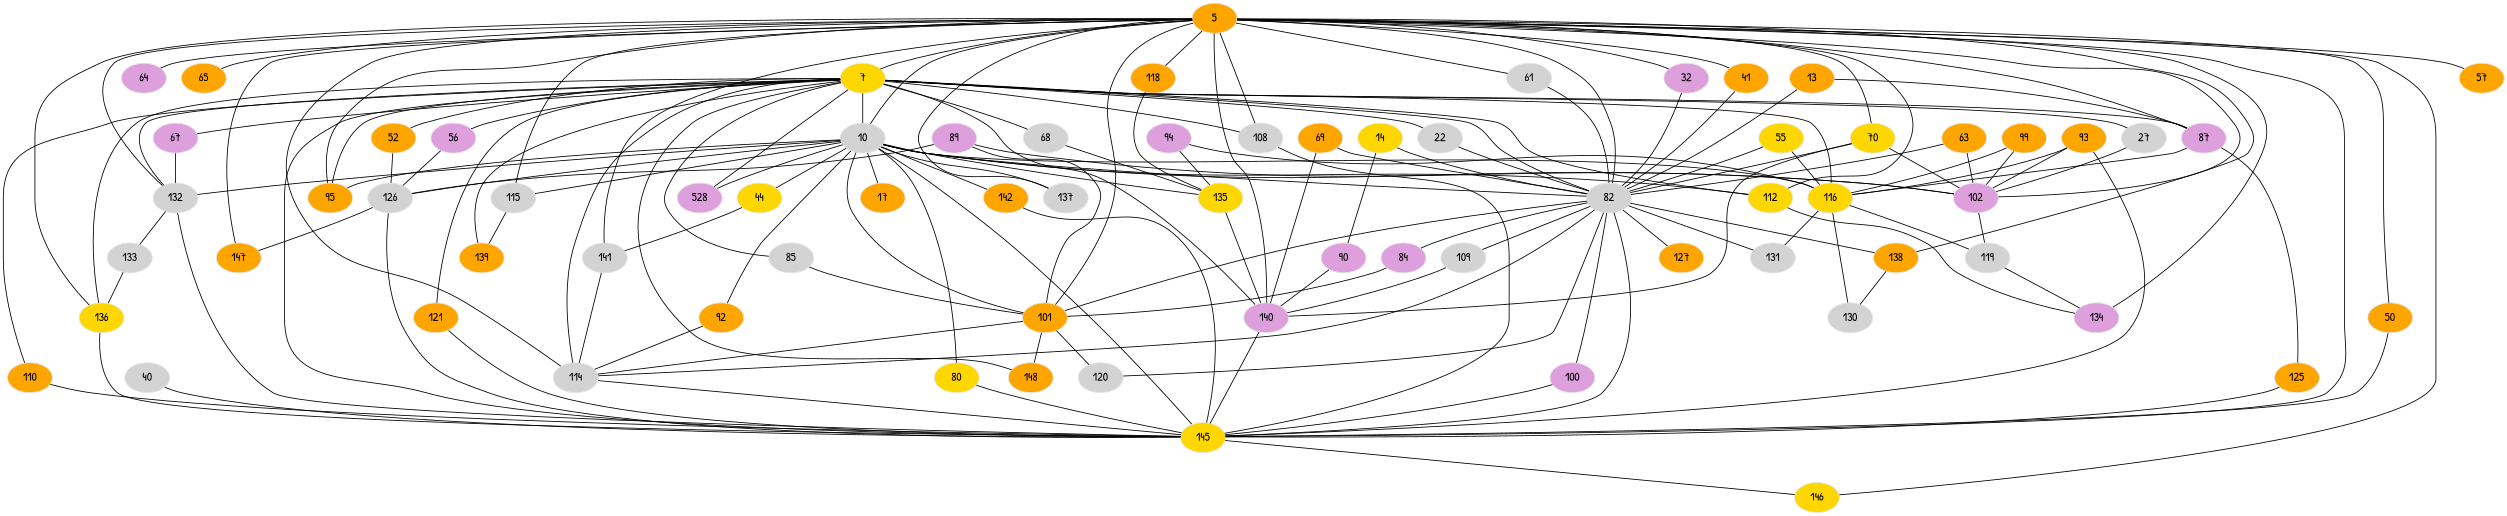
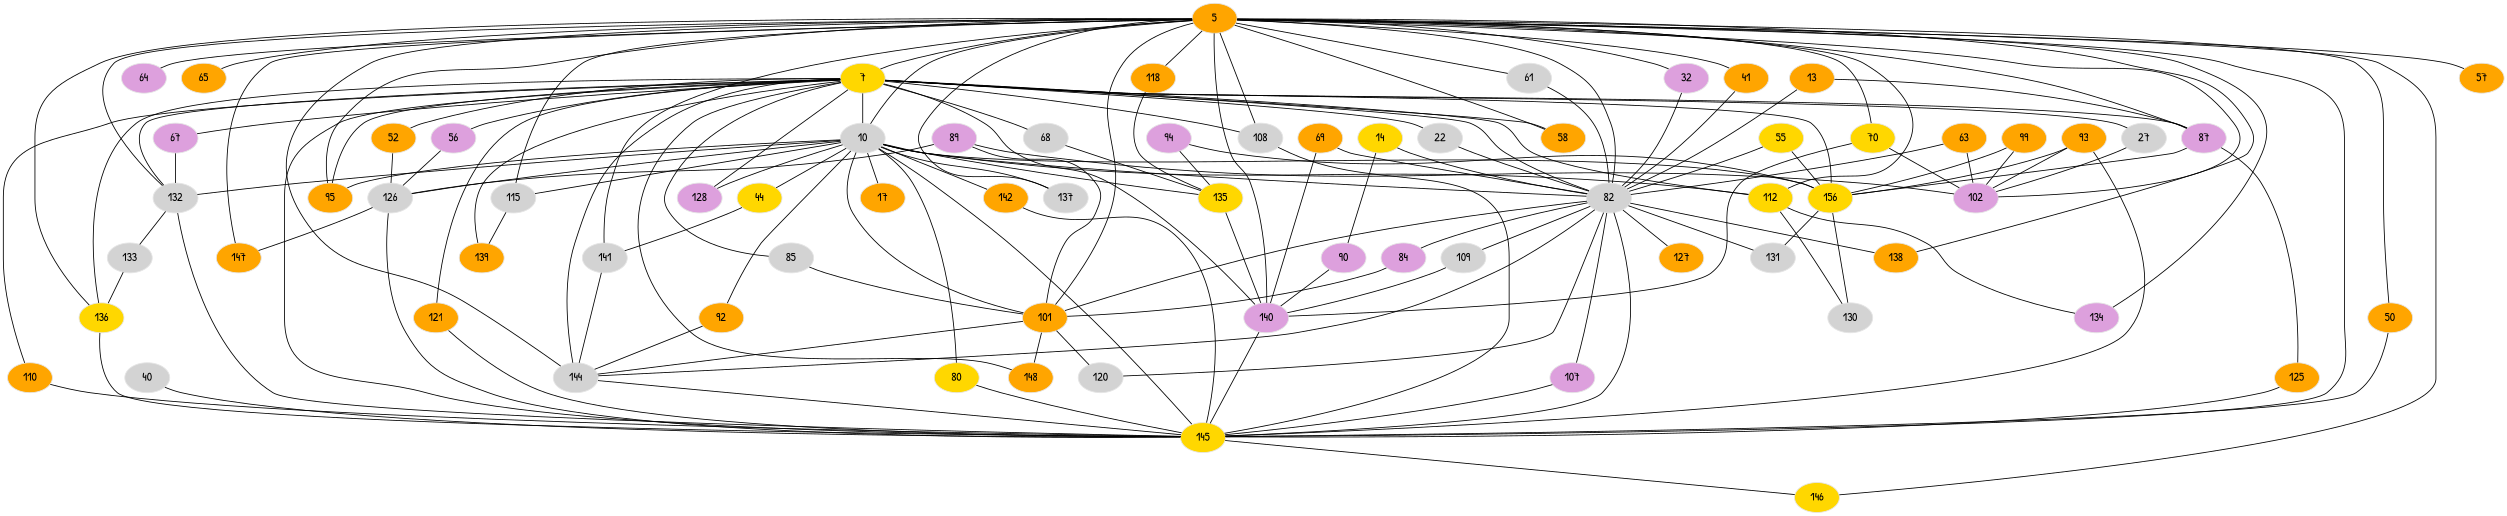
none -> (1563, 138)
(1752, 166) -> none
(1418, 175) -> none
(700, 198) -> (700, 198)
(1830, 198) -> (1830, 198)
(1988, 258) -> none
(1873, 288) -> (1812, 257)
(576, 378) -> (576, 378)
(1572, 378) -> (1572, 378)
